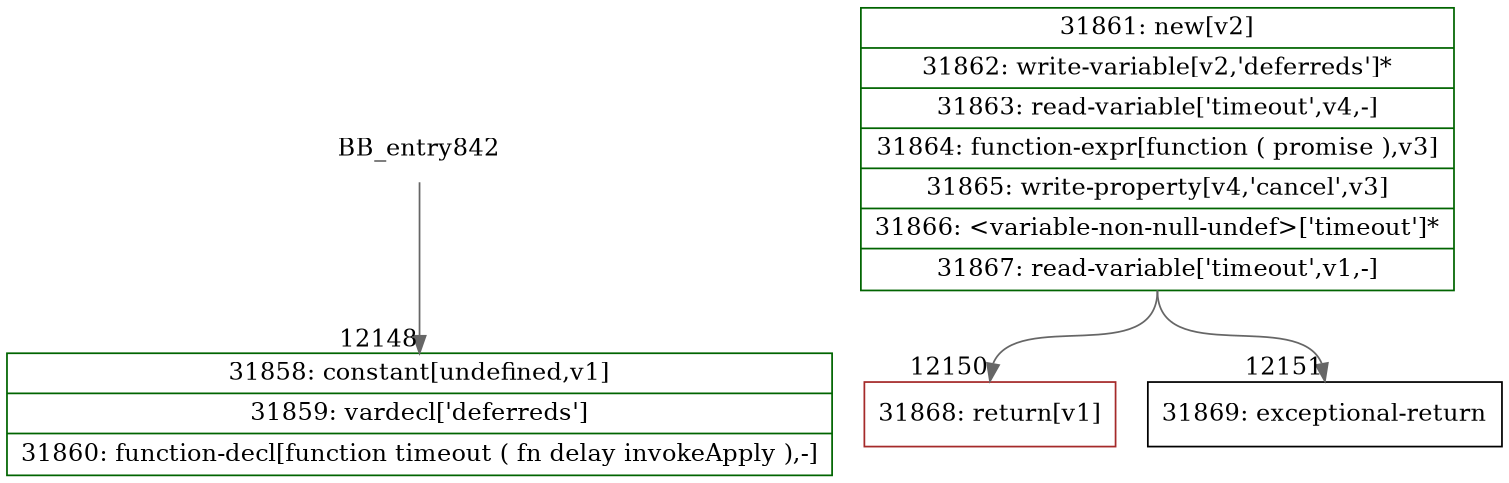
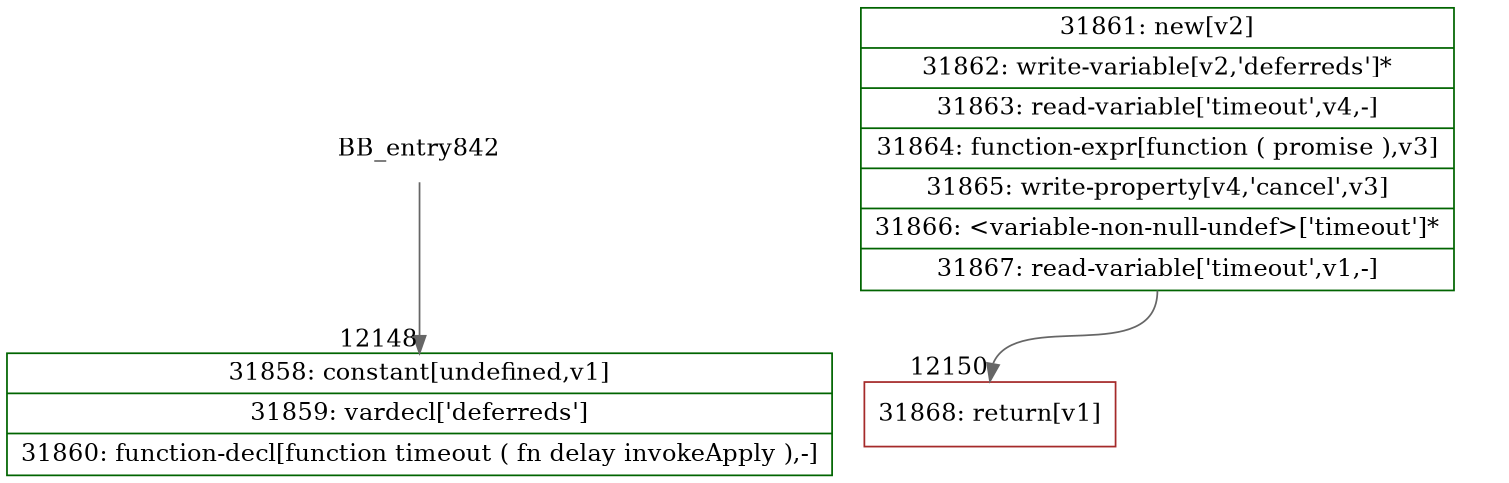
(1325, 414) -> none
